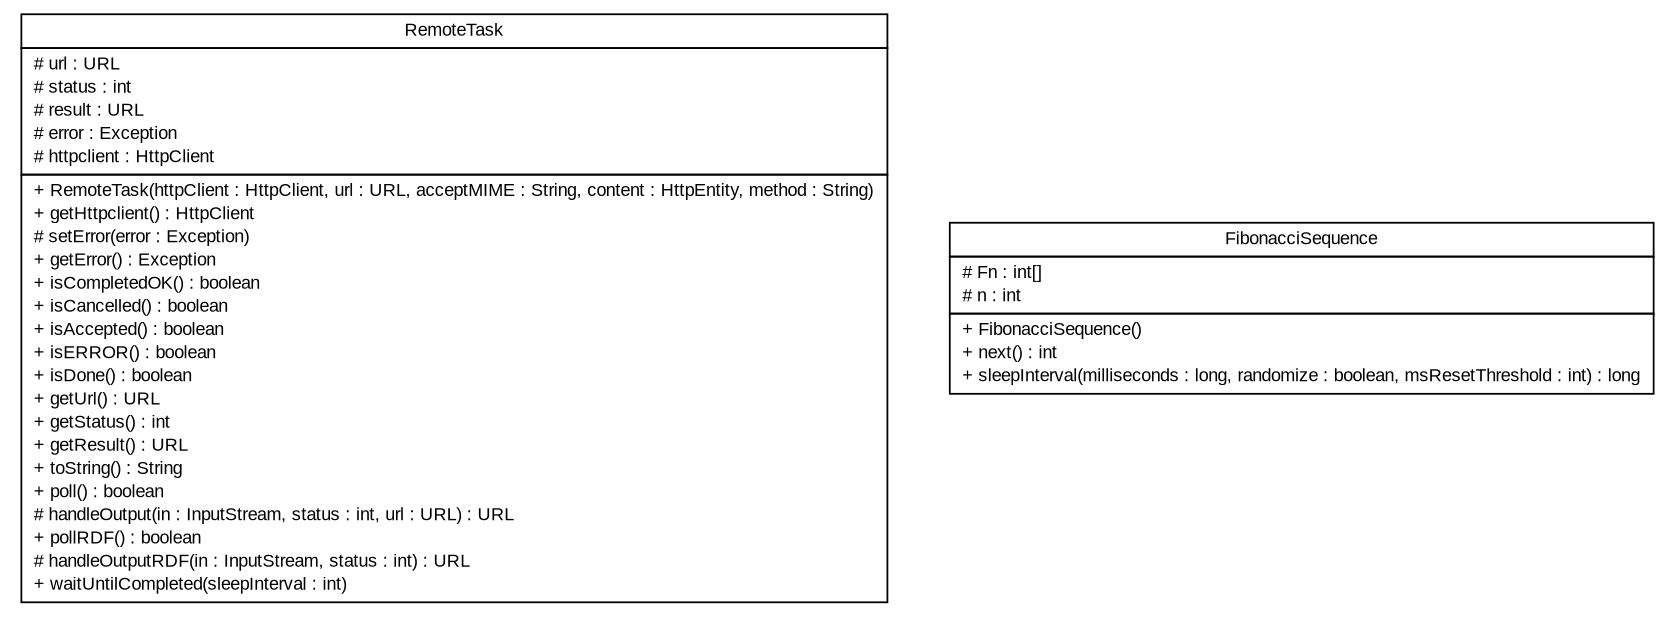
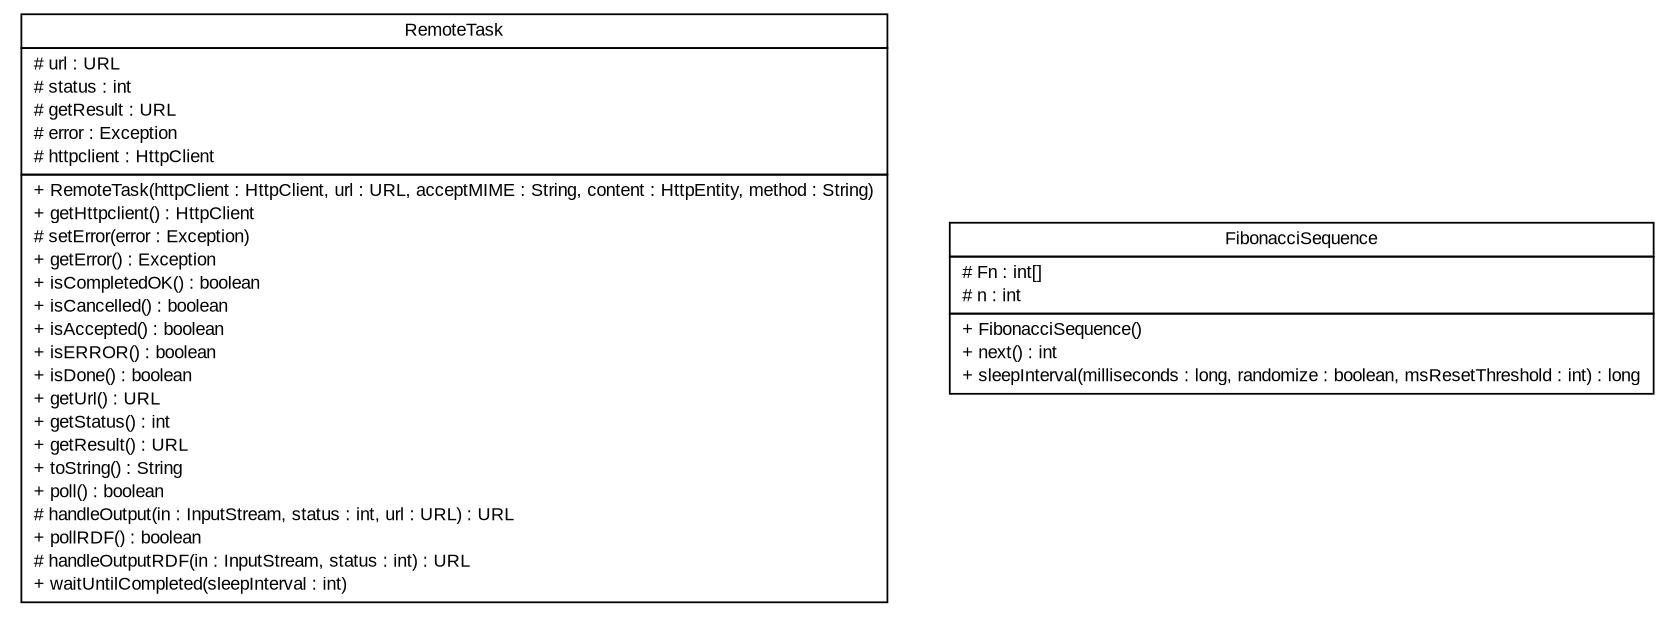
(89, 110) -> (105, 110)
